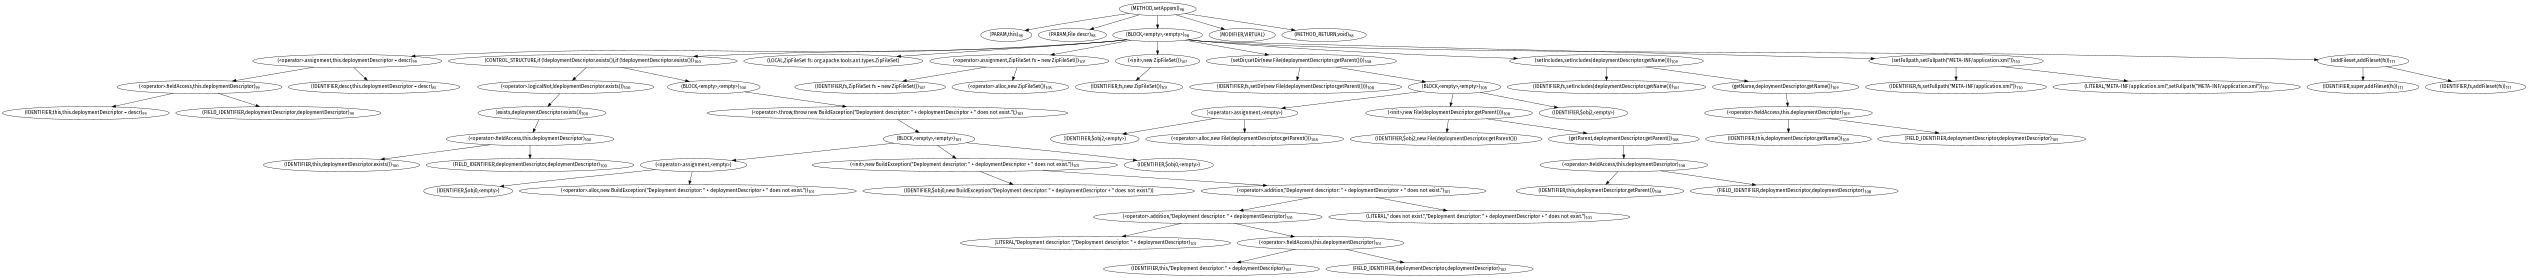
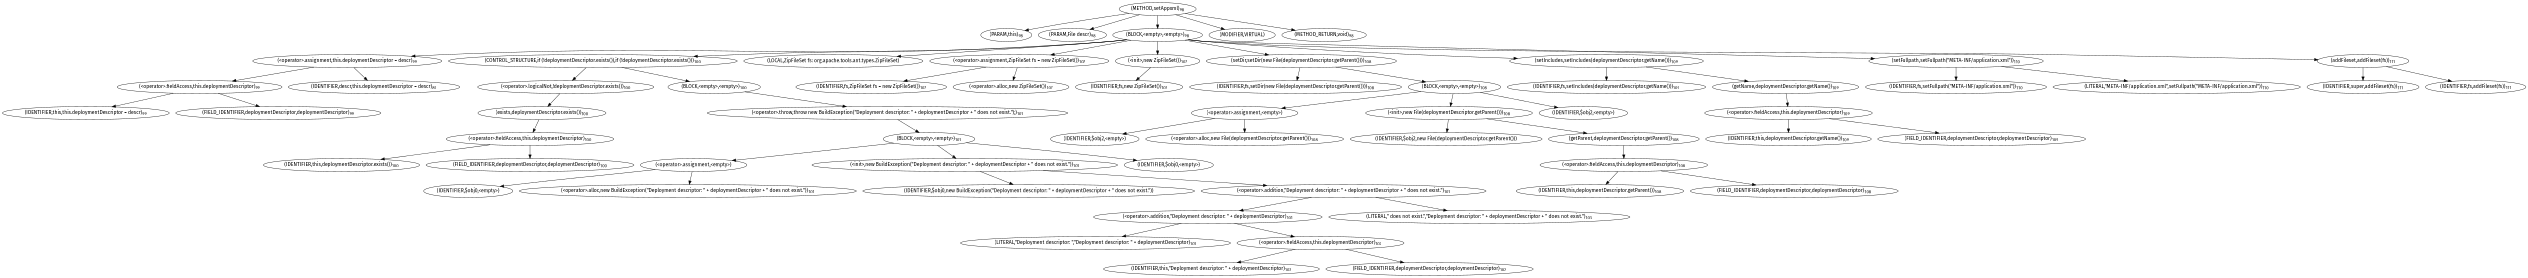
(1049, 86) -> (1050, 86)
